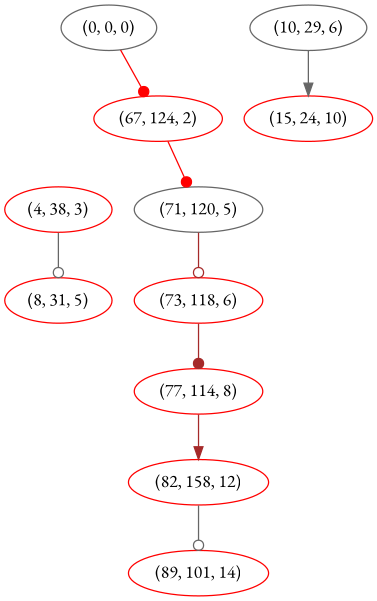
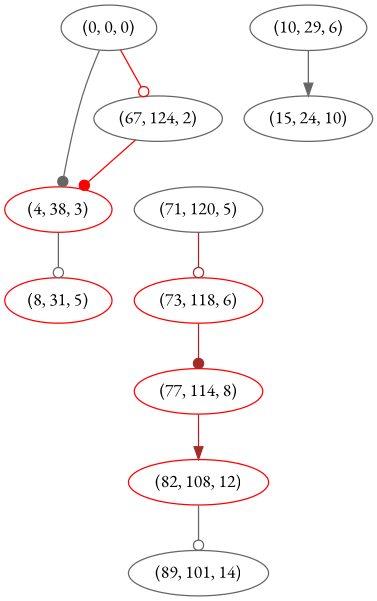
(131, 69) -> (131, 69)
none -> (78, 112)
(158, 119) -> (158, 119)
(308, 119) -> (308, 119)
(176, 159) -> (112, 161)
(199, 482) -> (199, 482)
(199, 573) -> (199, 573)
